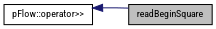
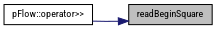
(116, 8) -> (105, 21)
